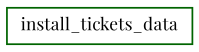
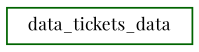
(100, 26) -> (100, 26)
